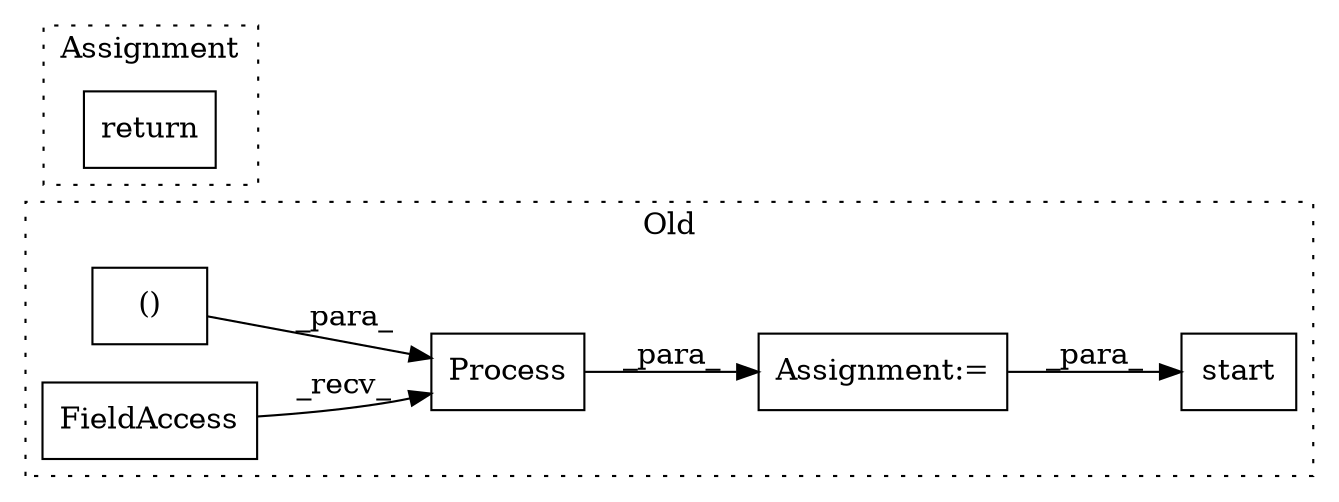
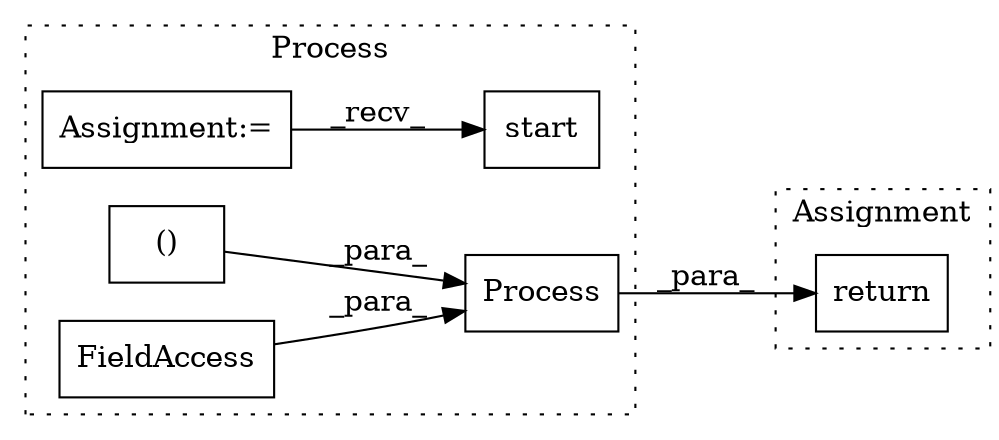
(669, 226) -> (330, 50)
(1094, 356) -> (378, 114)
(661, 372) -> (706, 293)
(344, 386) -> (378, 303)
